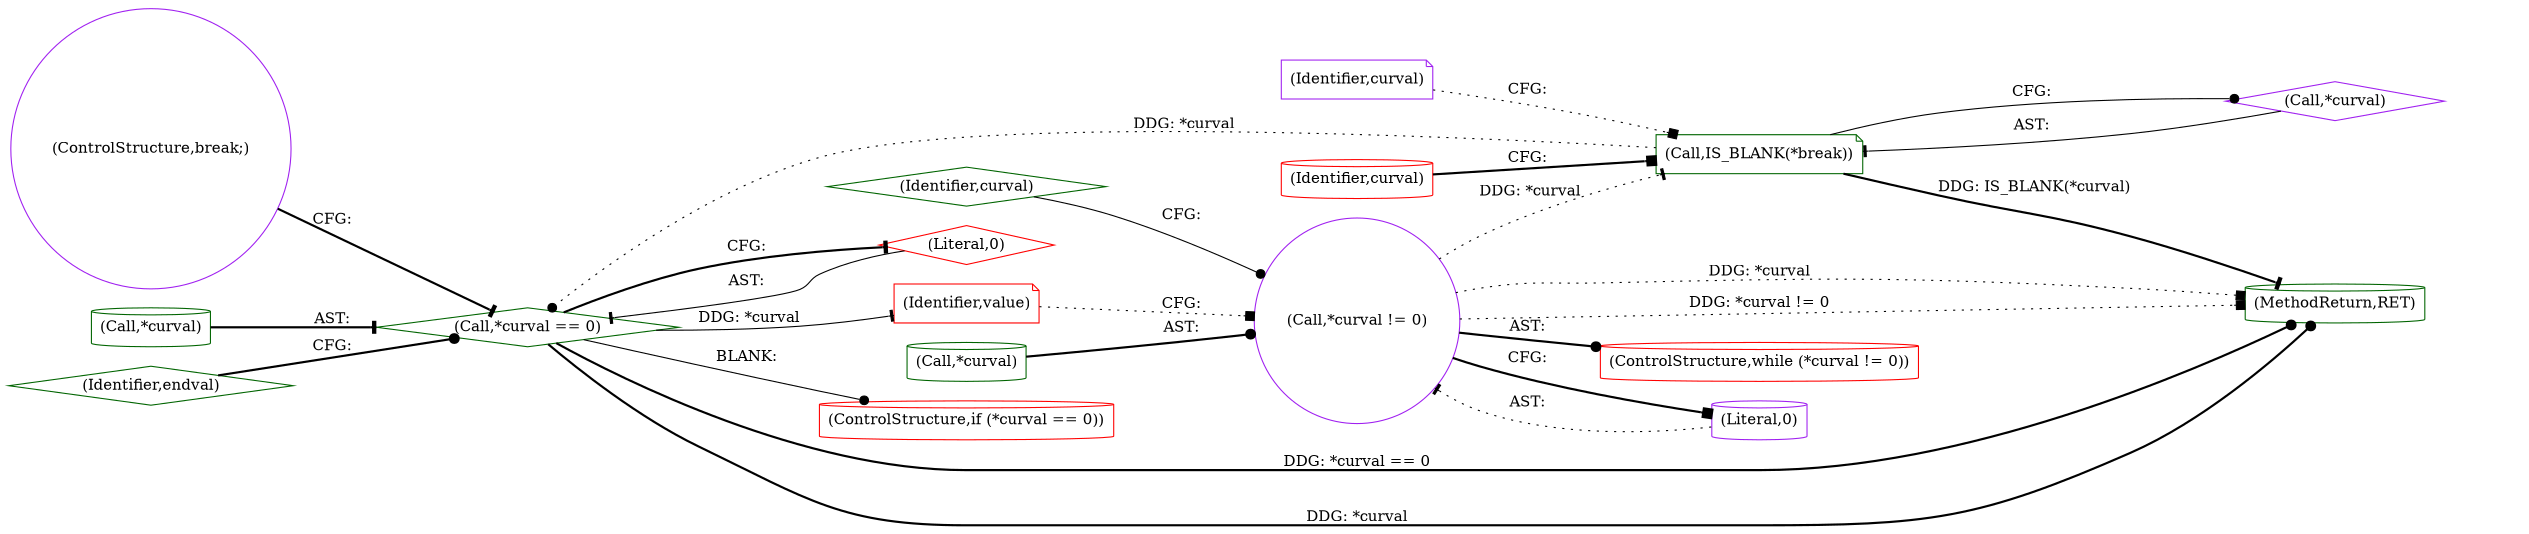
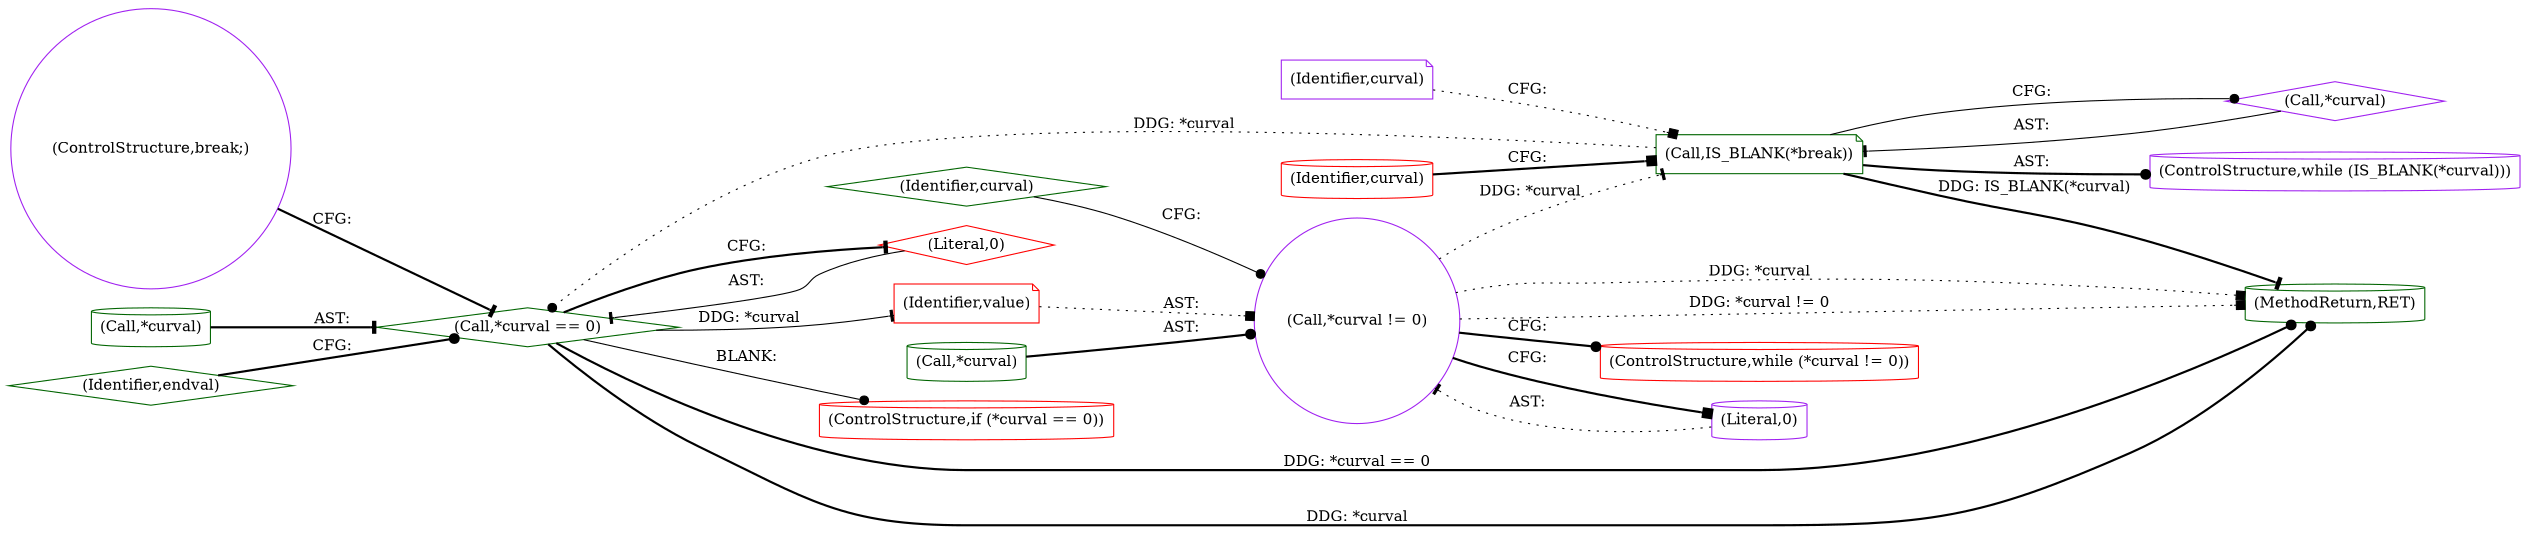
none -> (2335, 171)
(1184, 304) -> (1184, 304)
(1530, 327) -> (1530, 327)
